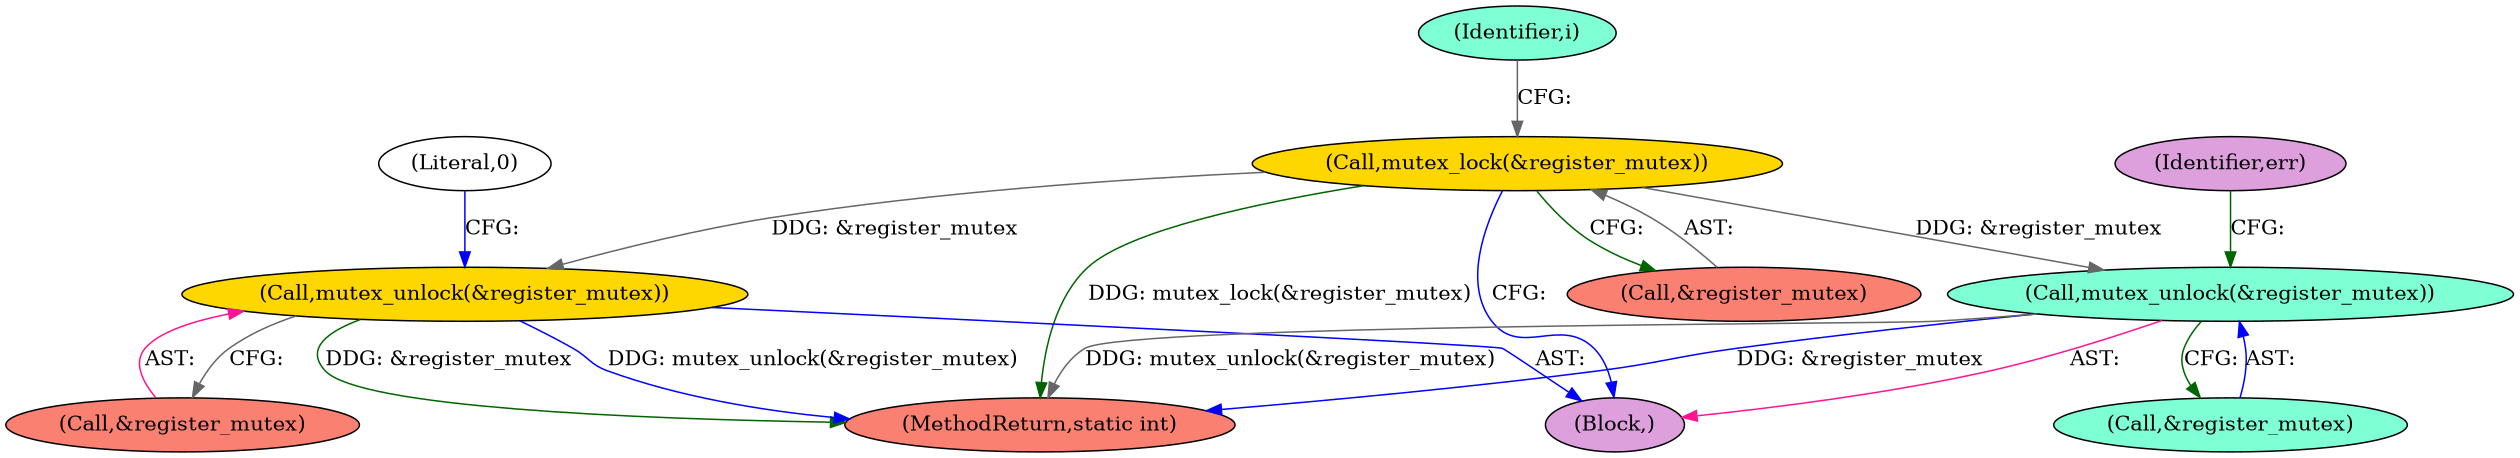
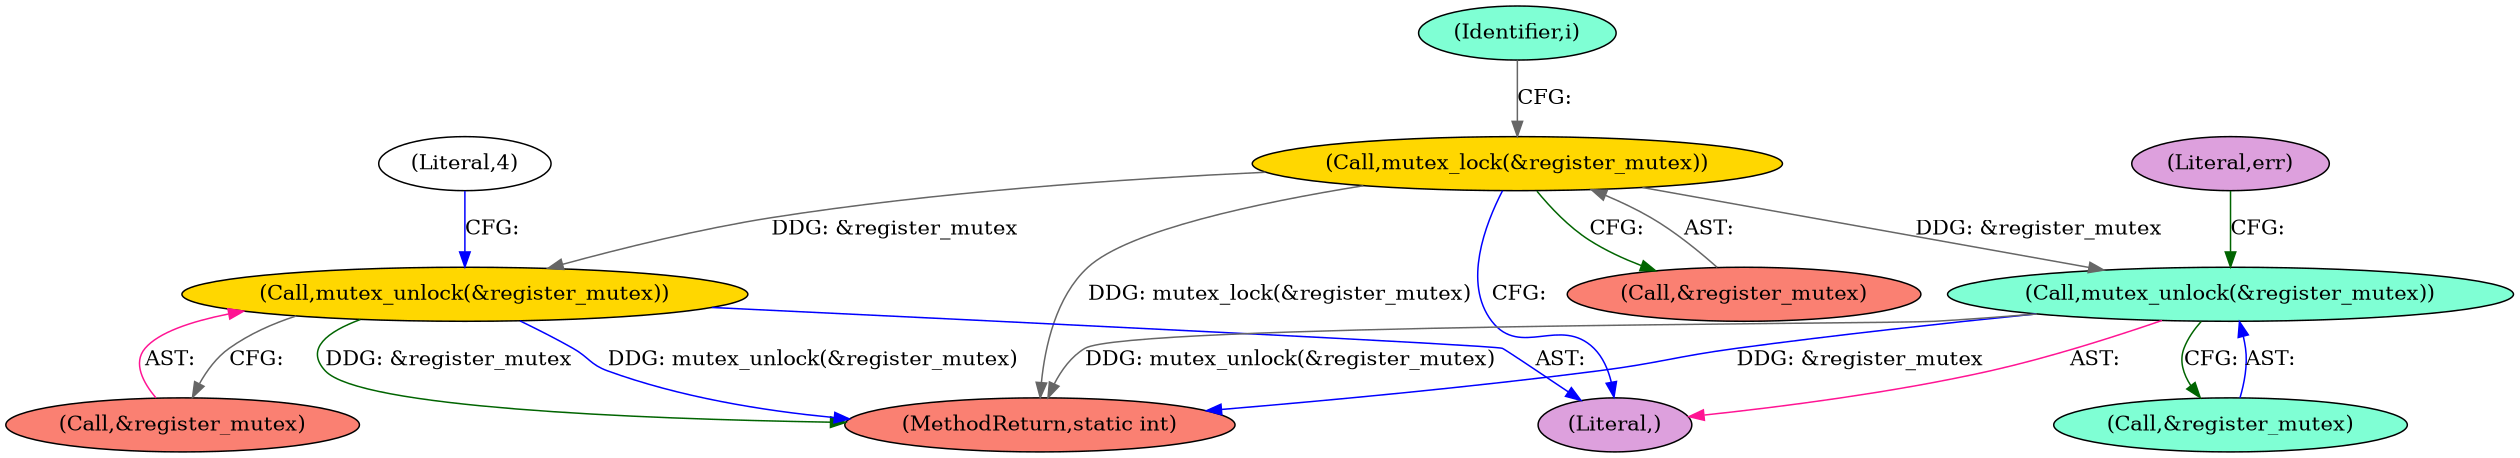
(465, 164) -> (465, 164)
(2230, 164) -> (2230, 164)
(1160, 231) -> (1160, 231)
(1615, 425) -> (1615, 425)
